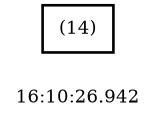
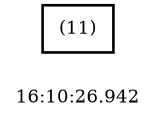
(78, 29) -> (78, 29)
